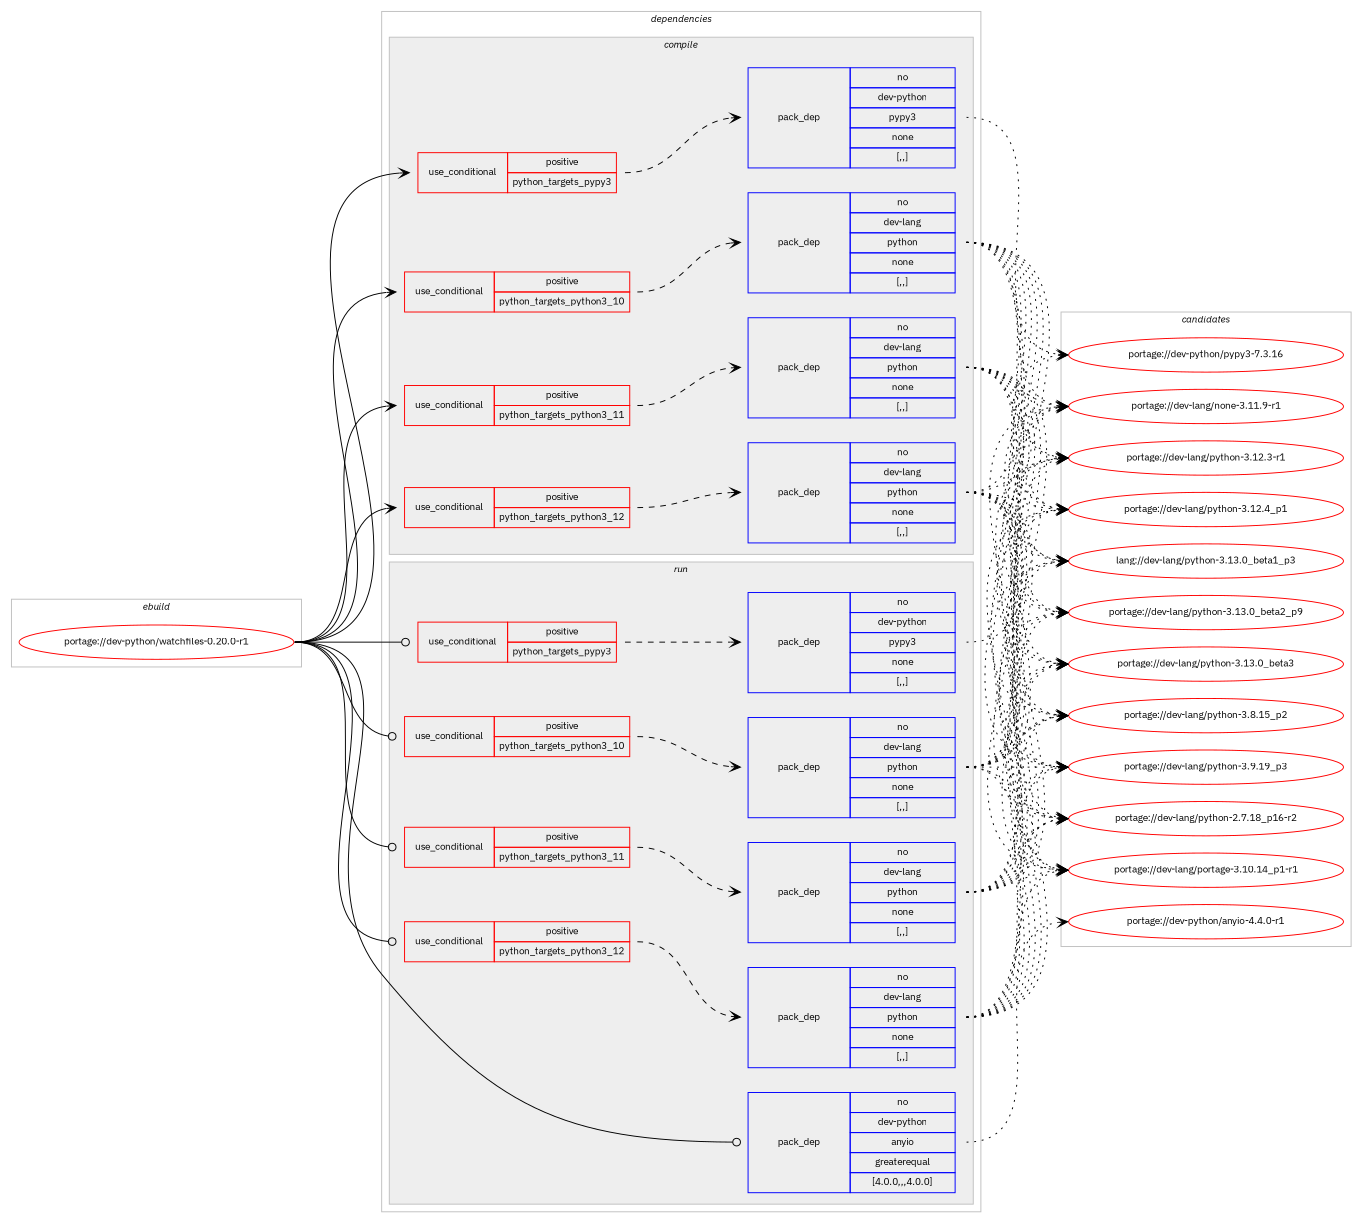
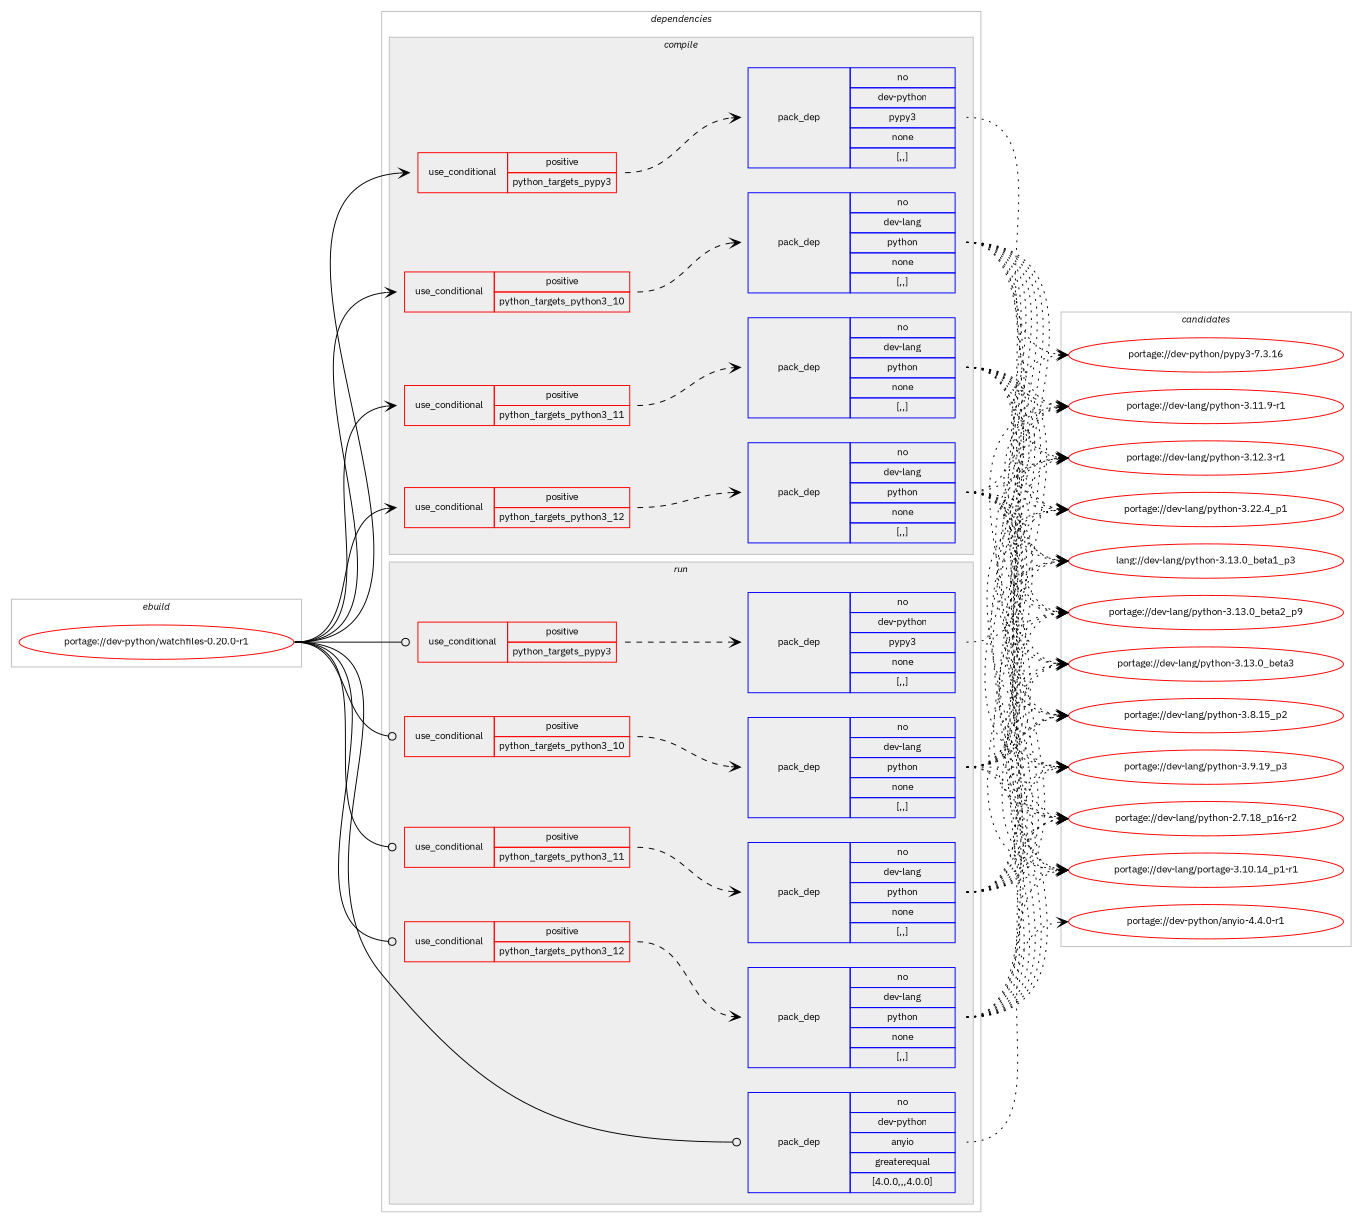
(1206, 406) -> (1206, 406)
(1206, 510) -> (1206, 510)
